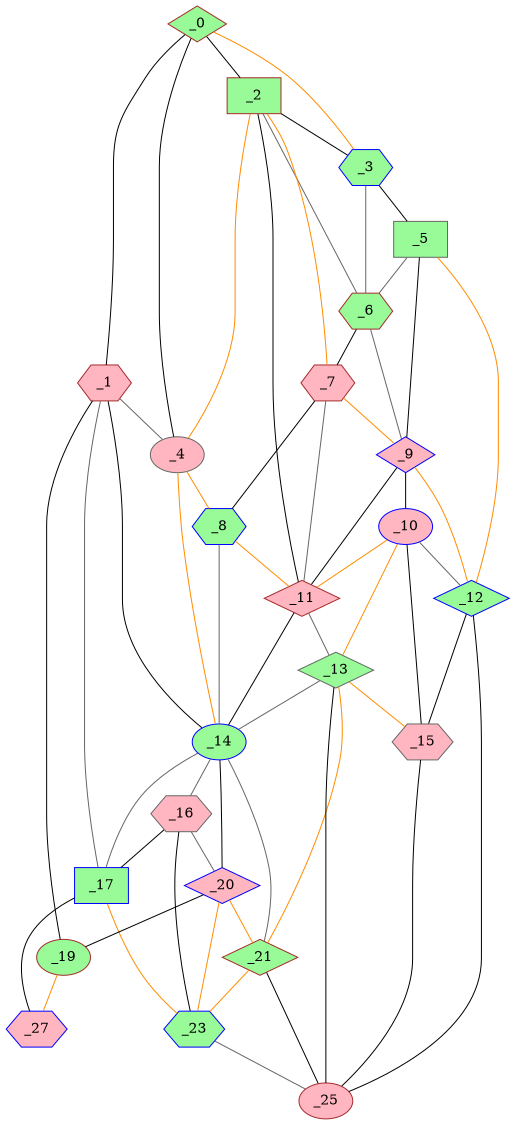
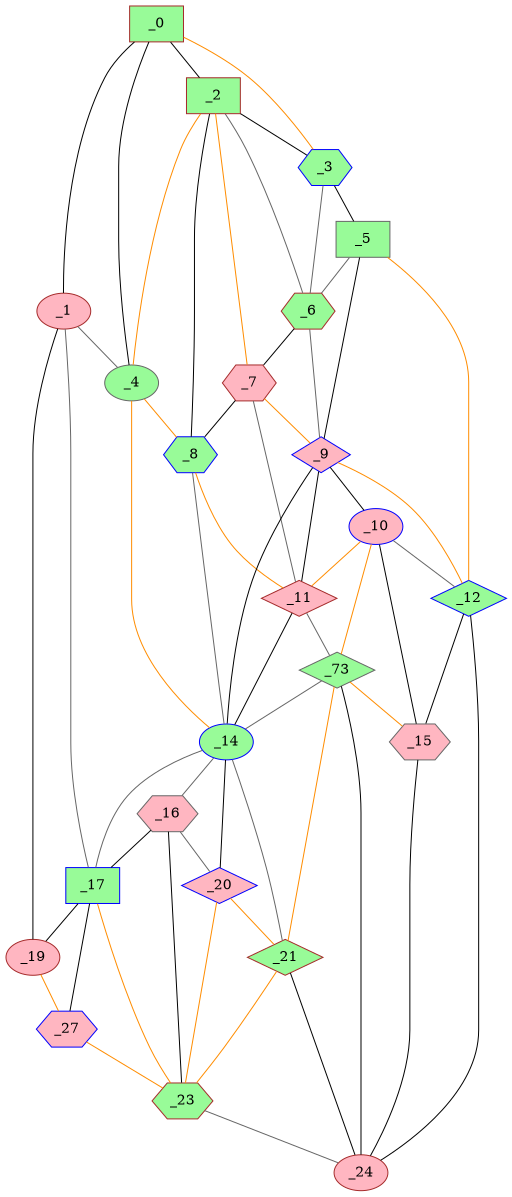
(197, 24) -> (157, 24)
(273, 348) -> (194, 275)
(104, 383) -> (64, 311)
(177, 455) -> (132, 383)
(122, 578) -> (250, 589)
(336, 670) -> (337, 670)
(144, 921) -> (62, 922)
(64, 957) -> (33, 957)
(194, 1029) -> (182, 1101)
none -> (125, 1065)
(326, 1101) -> (361, 1173)
